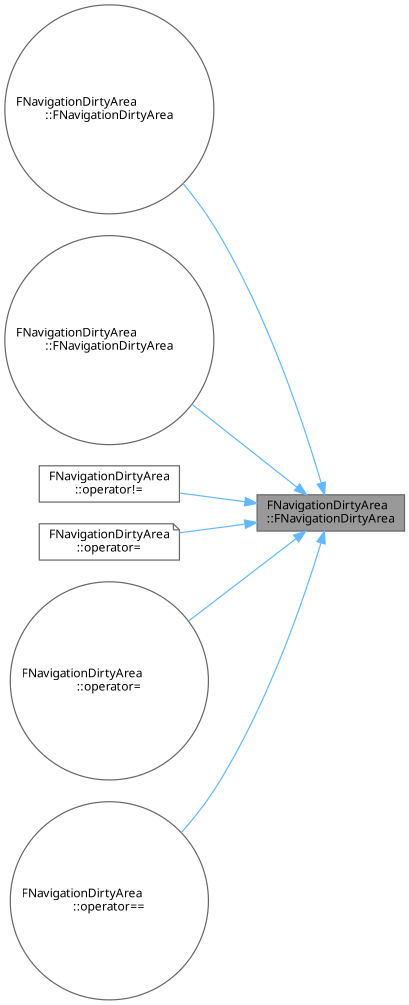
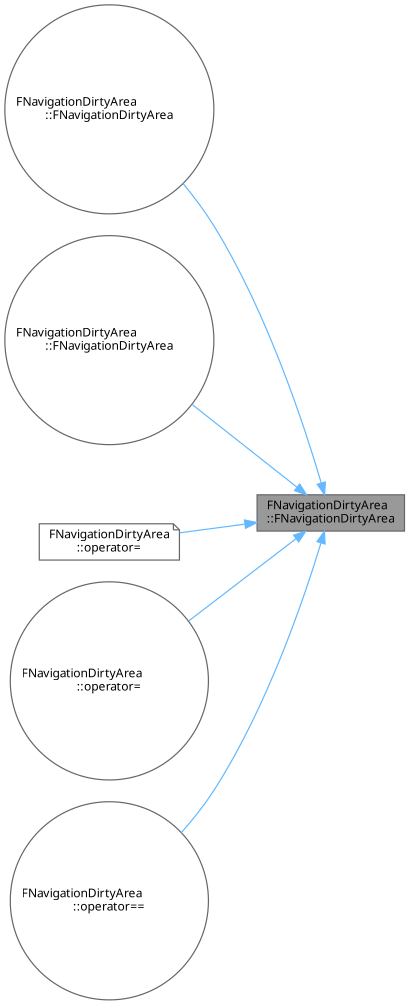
(109, 484) -> none
